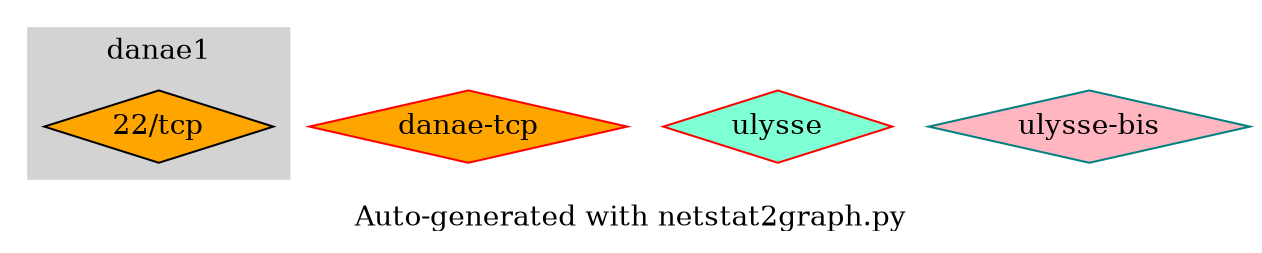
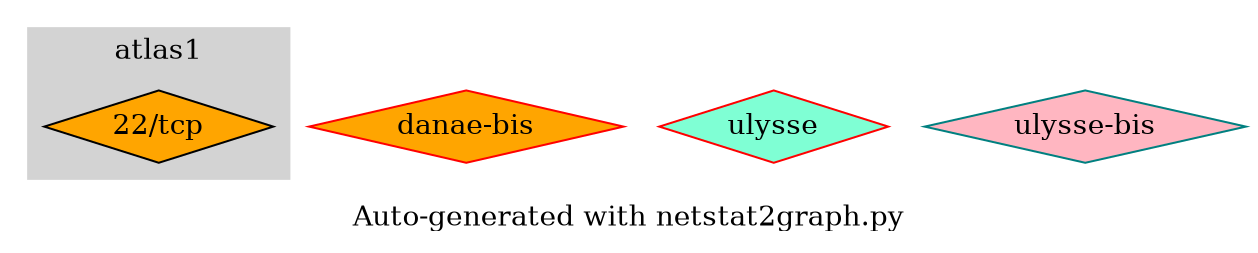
(159, 51) -> (159, 51)
(468, 127) -> (466, 127)
